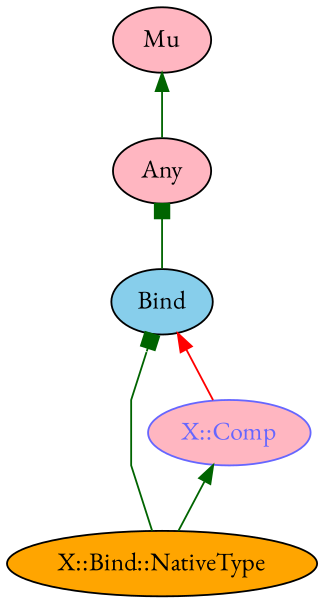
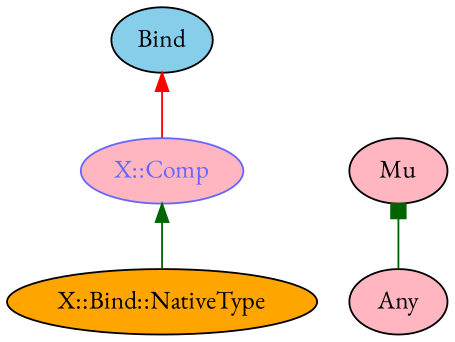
(162, 114) -> (398, 245)
(162, 245) -> none
(131, 442) -> none
